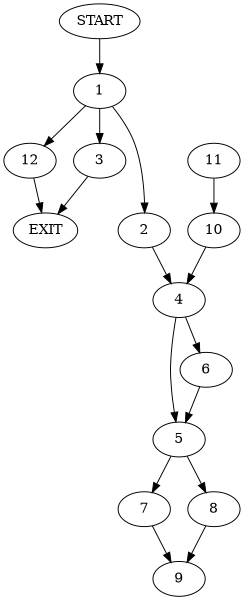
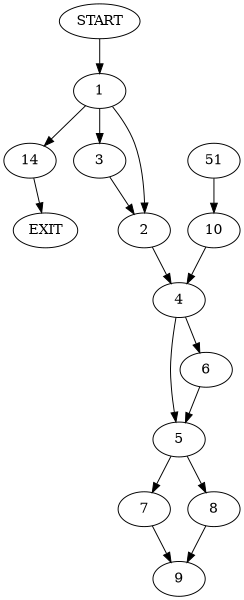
(30, 161) -> (30, 161)
(214, 161) -> (214, 161)
(76, 191) -> (119, 191)
